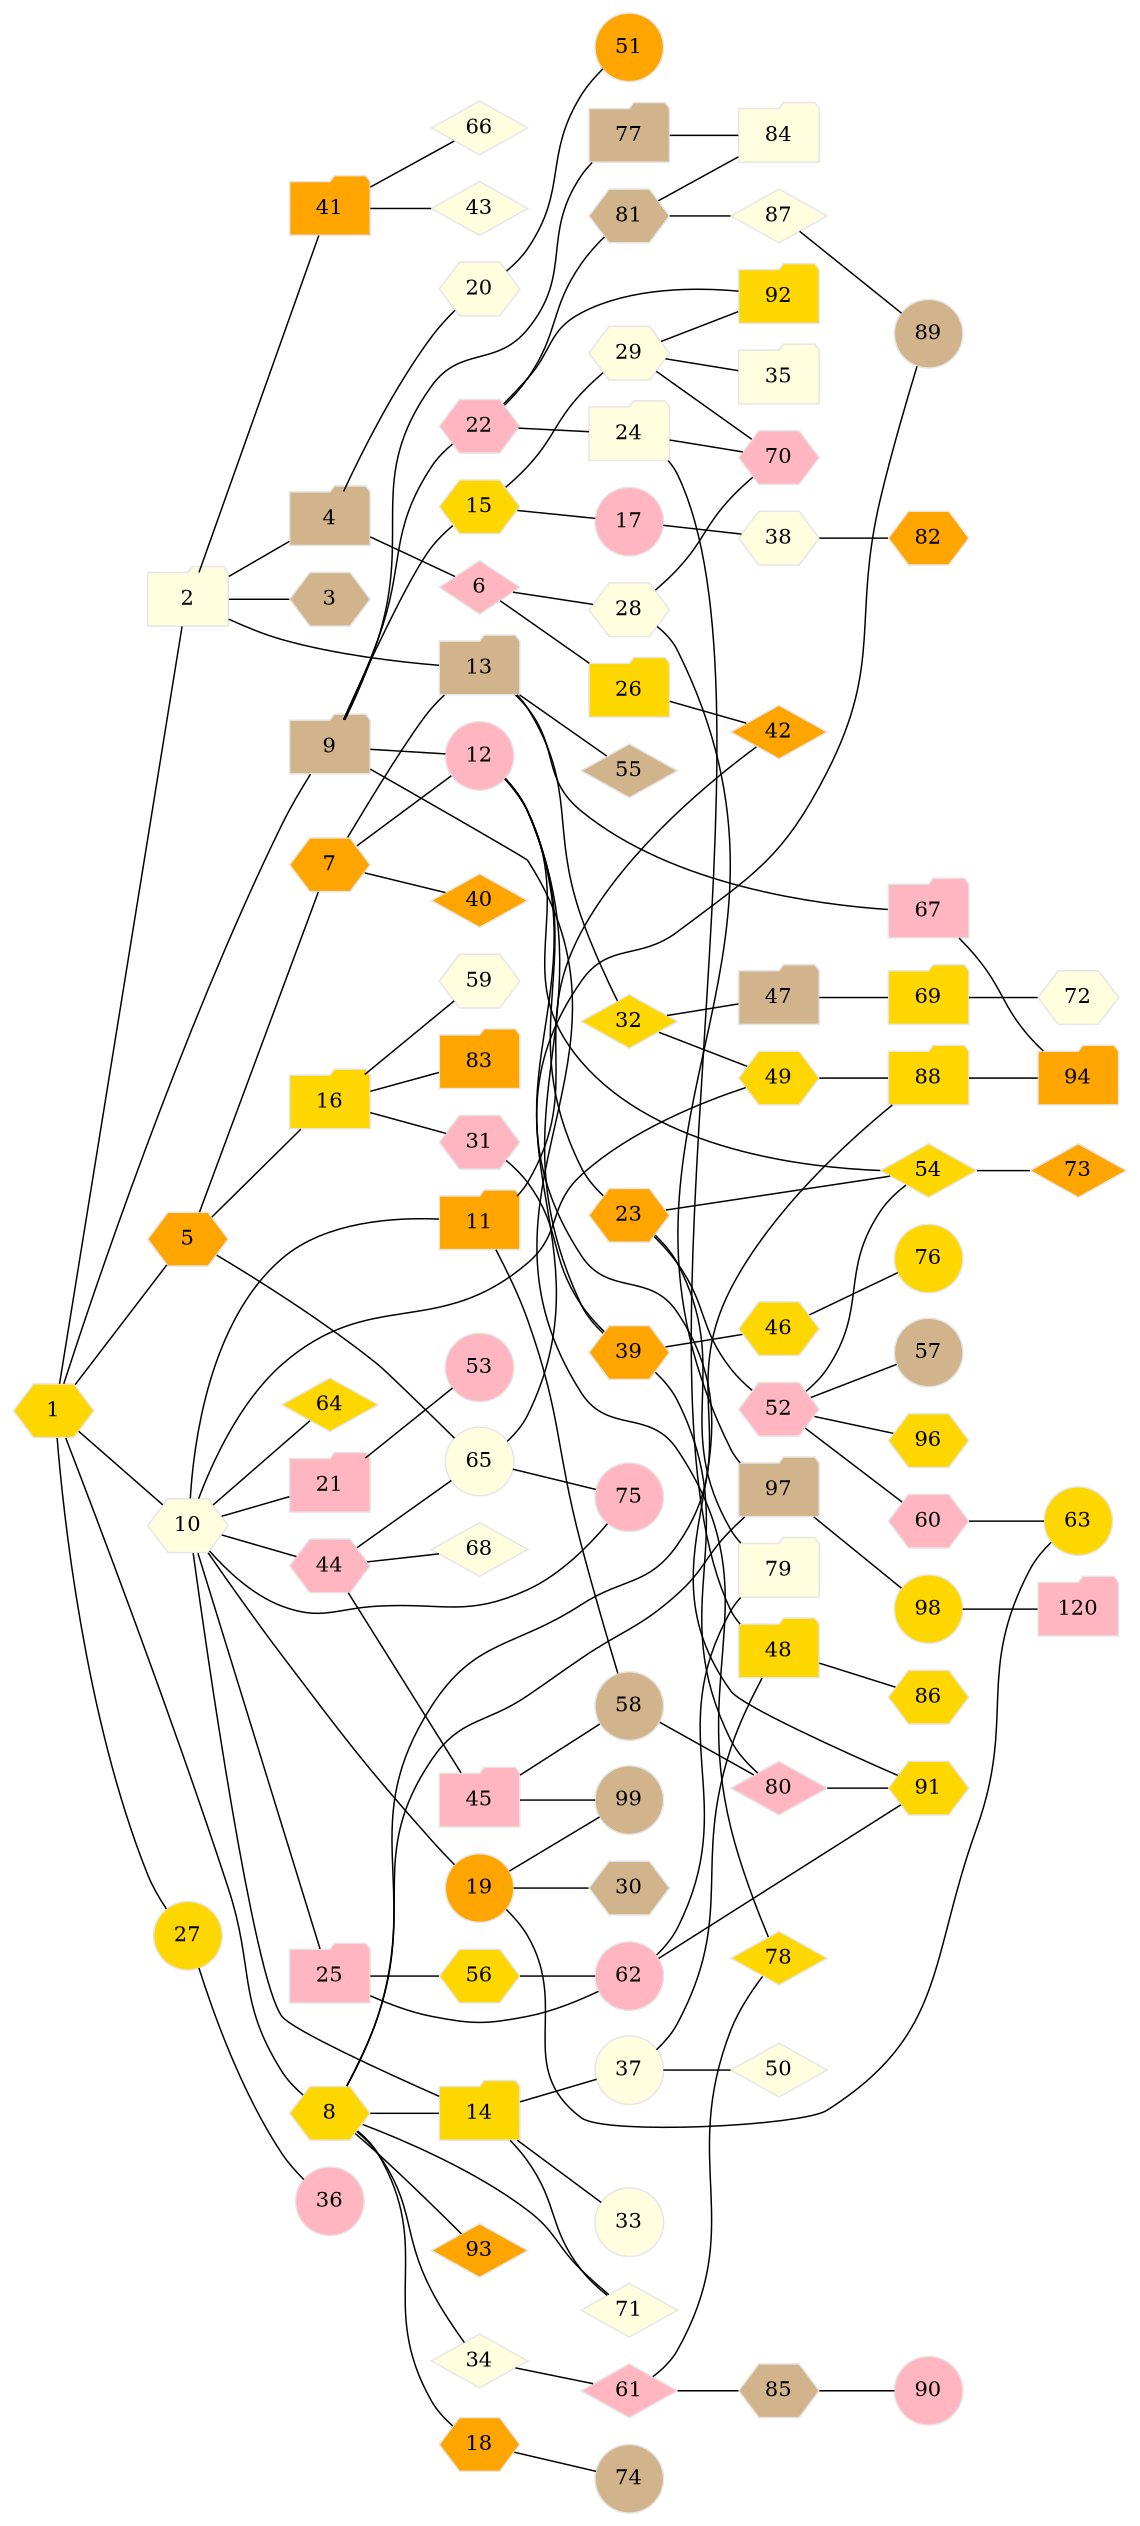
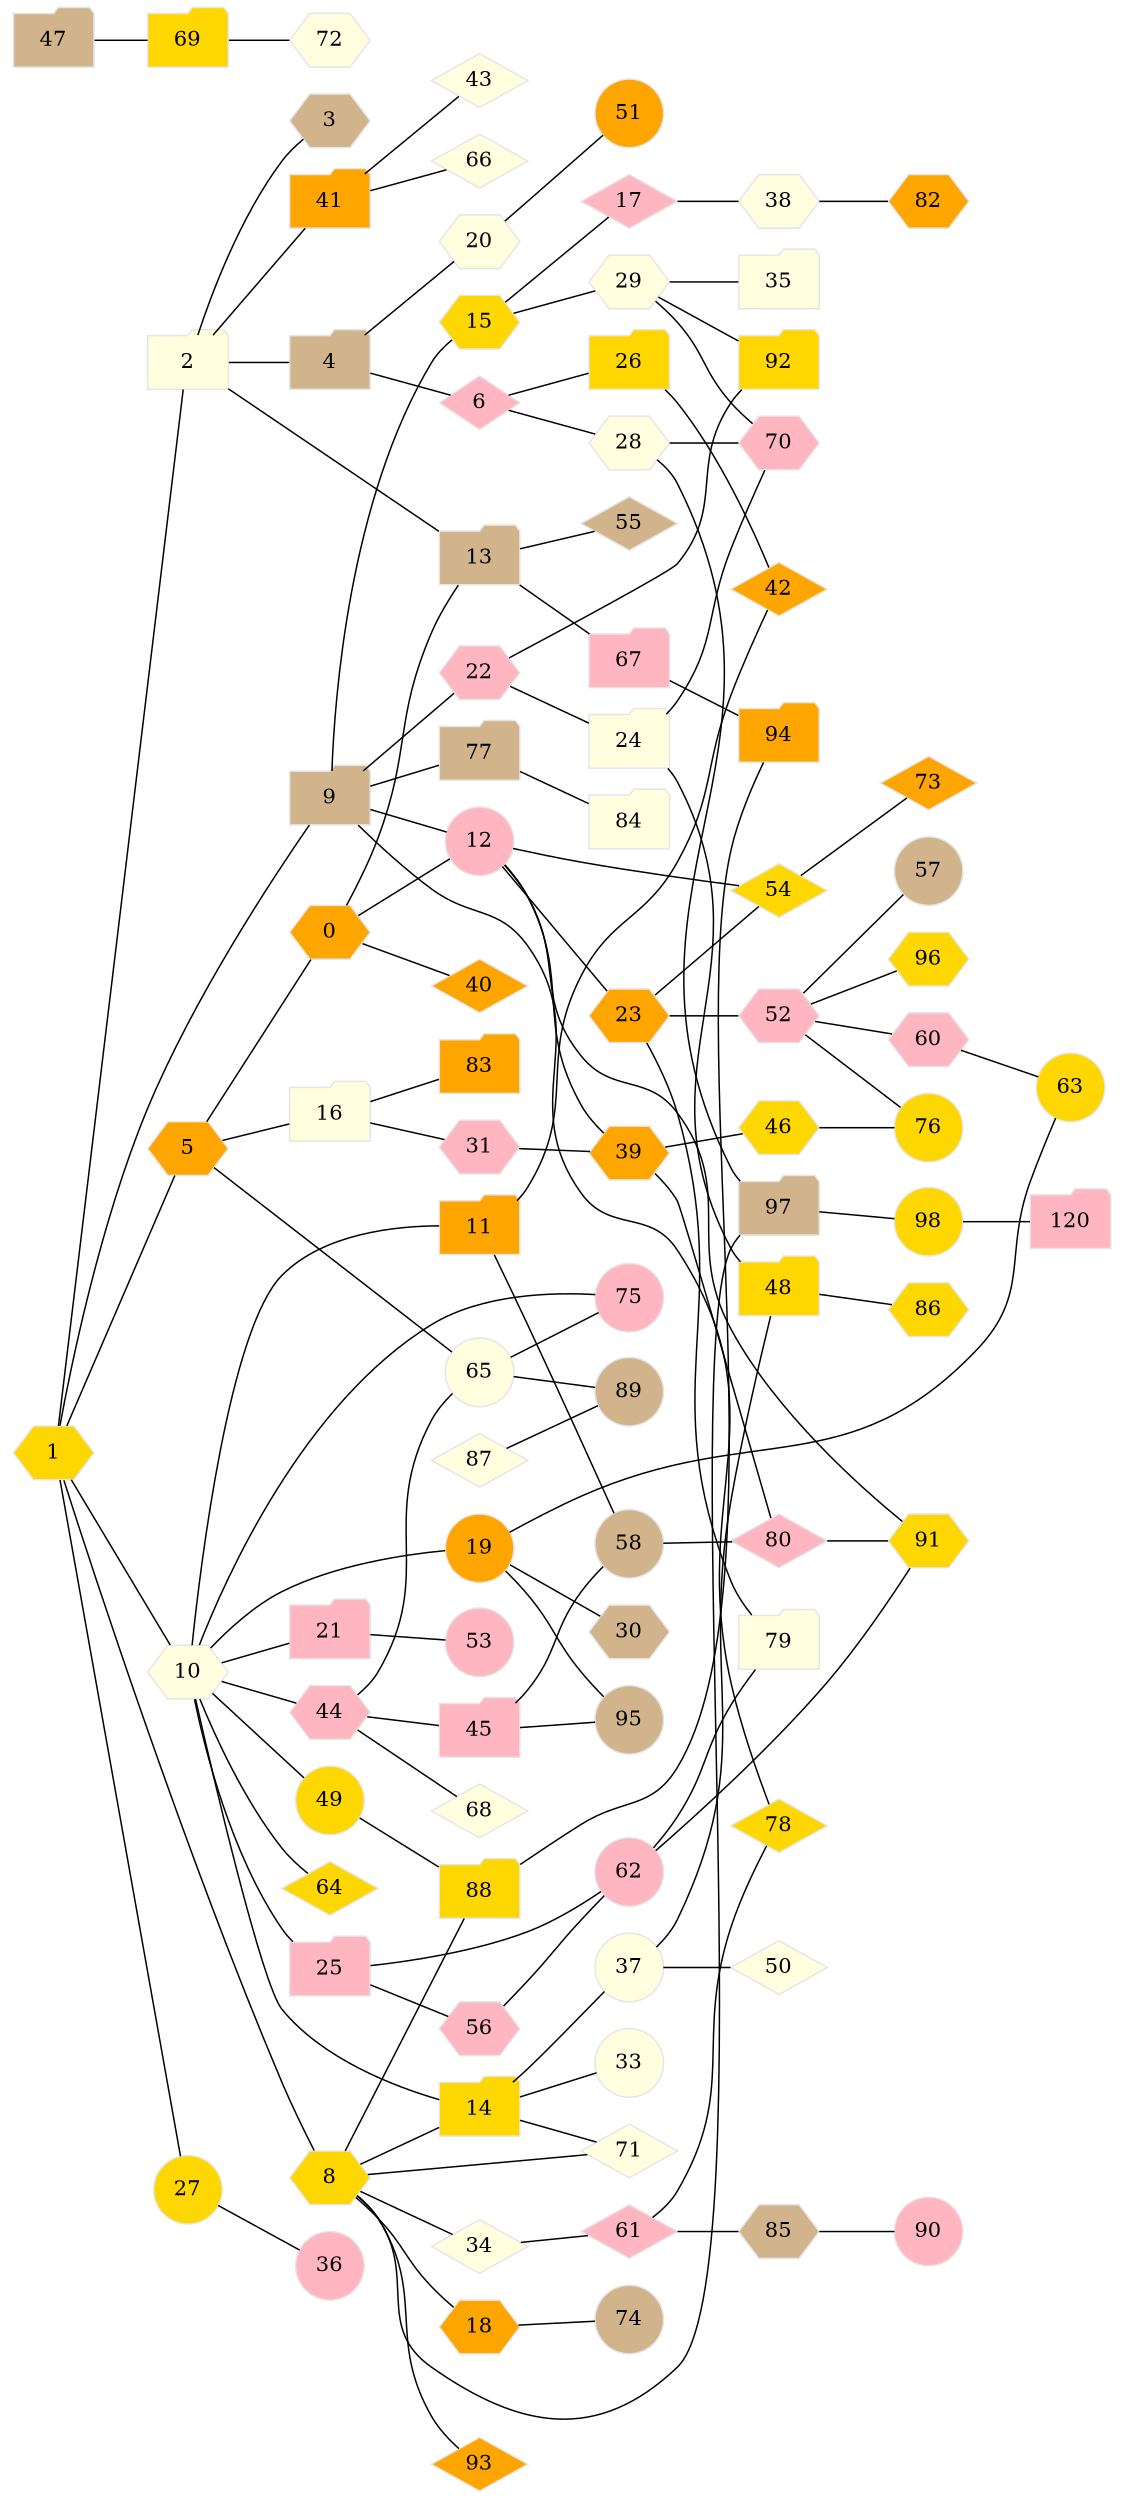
(629, 216) -> none
(629, 522) -> (629, 201)
(330, 865) -> (330, 932)
(480, 981) -> none
(629, 1021) -> none
(779, 1078) -> (330, 1800)
(330, 1102) -> (330, 1114)
(855, 1281) -> (853, 1071)
(629, 1800) -> (629, 1720)
(480, 1976) -> (480, 2029)
